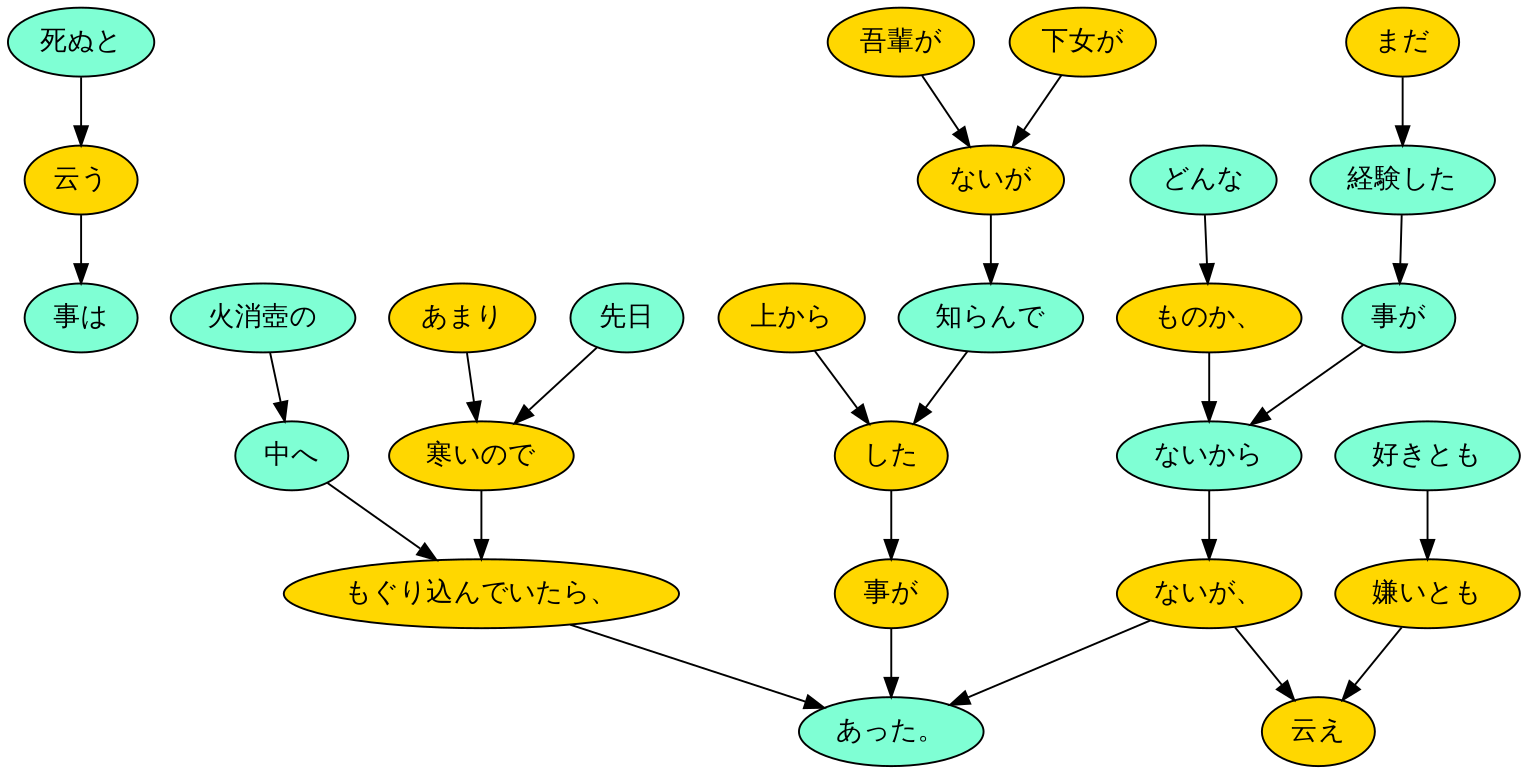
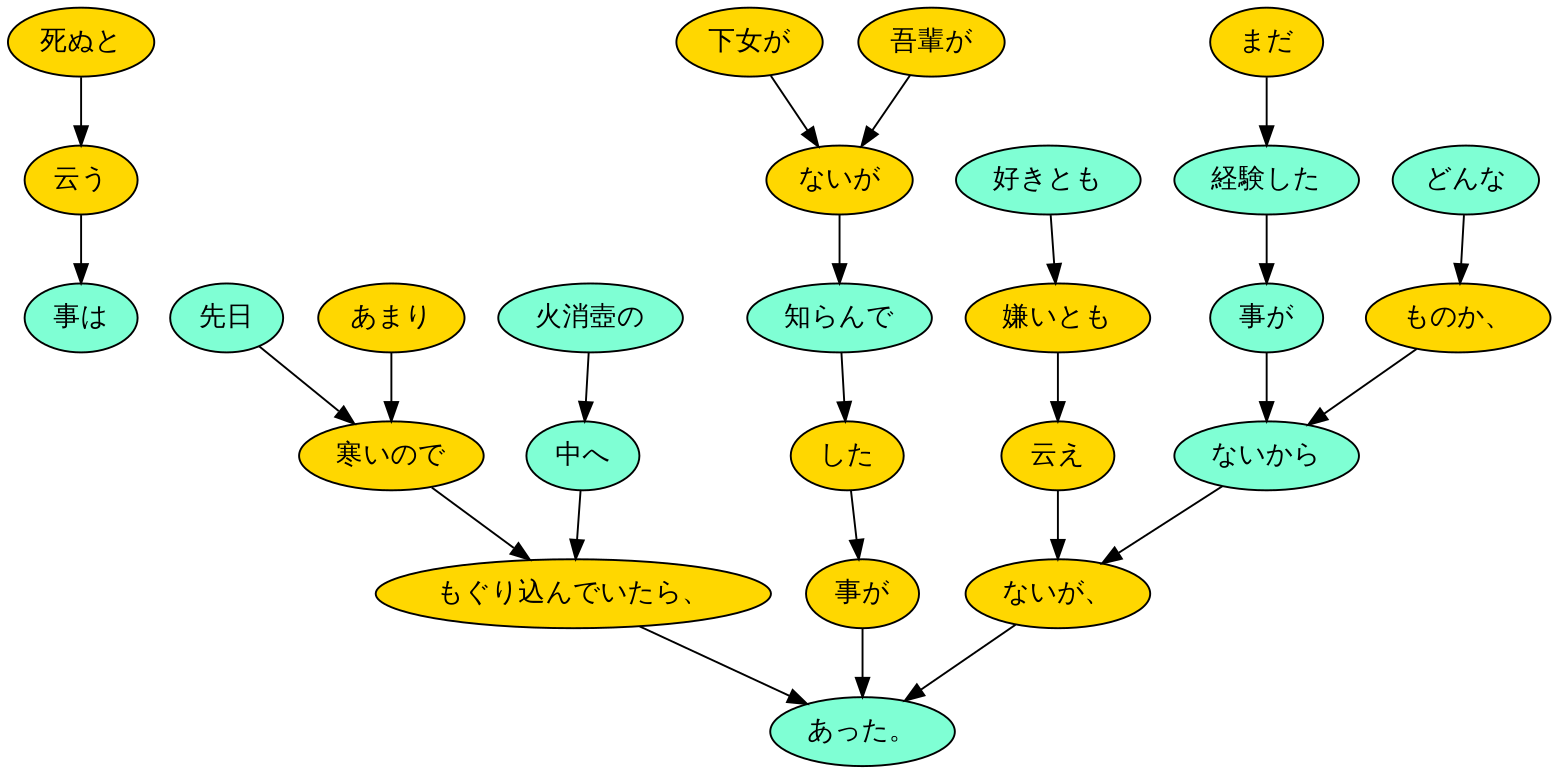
(81, 42) -> (81, 42)
(792, 318) -> none
(1258, 656) -> (1058, 515)
